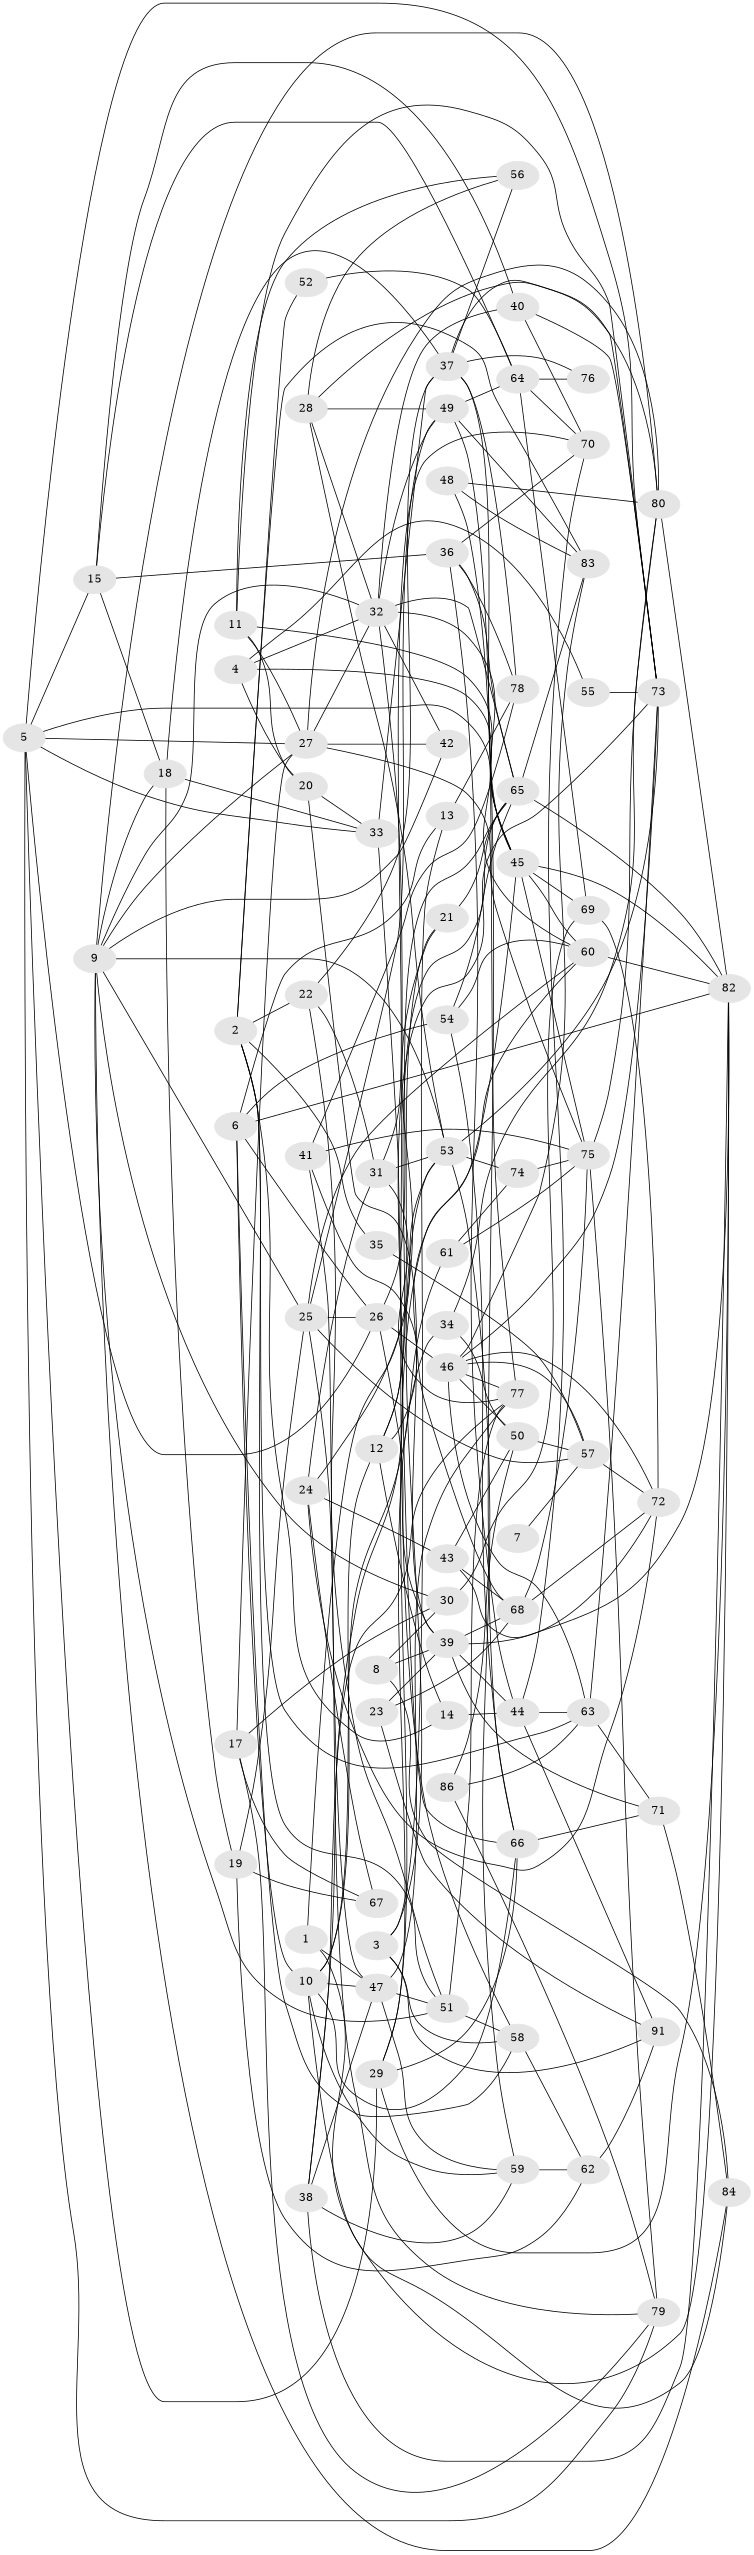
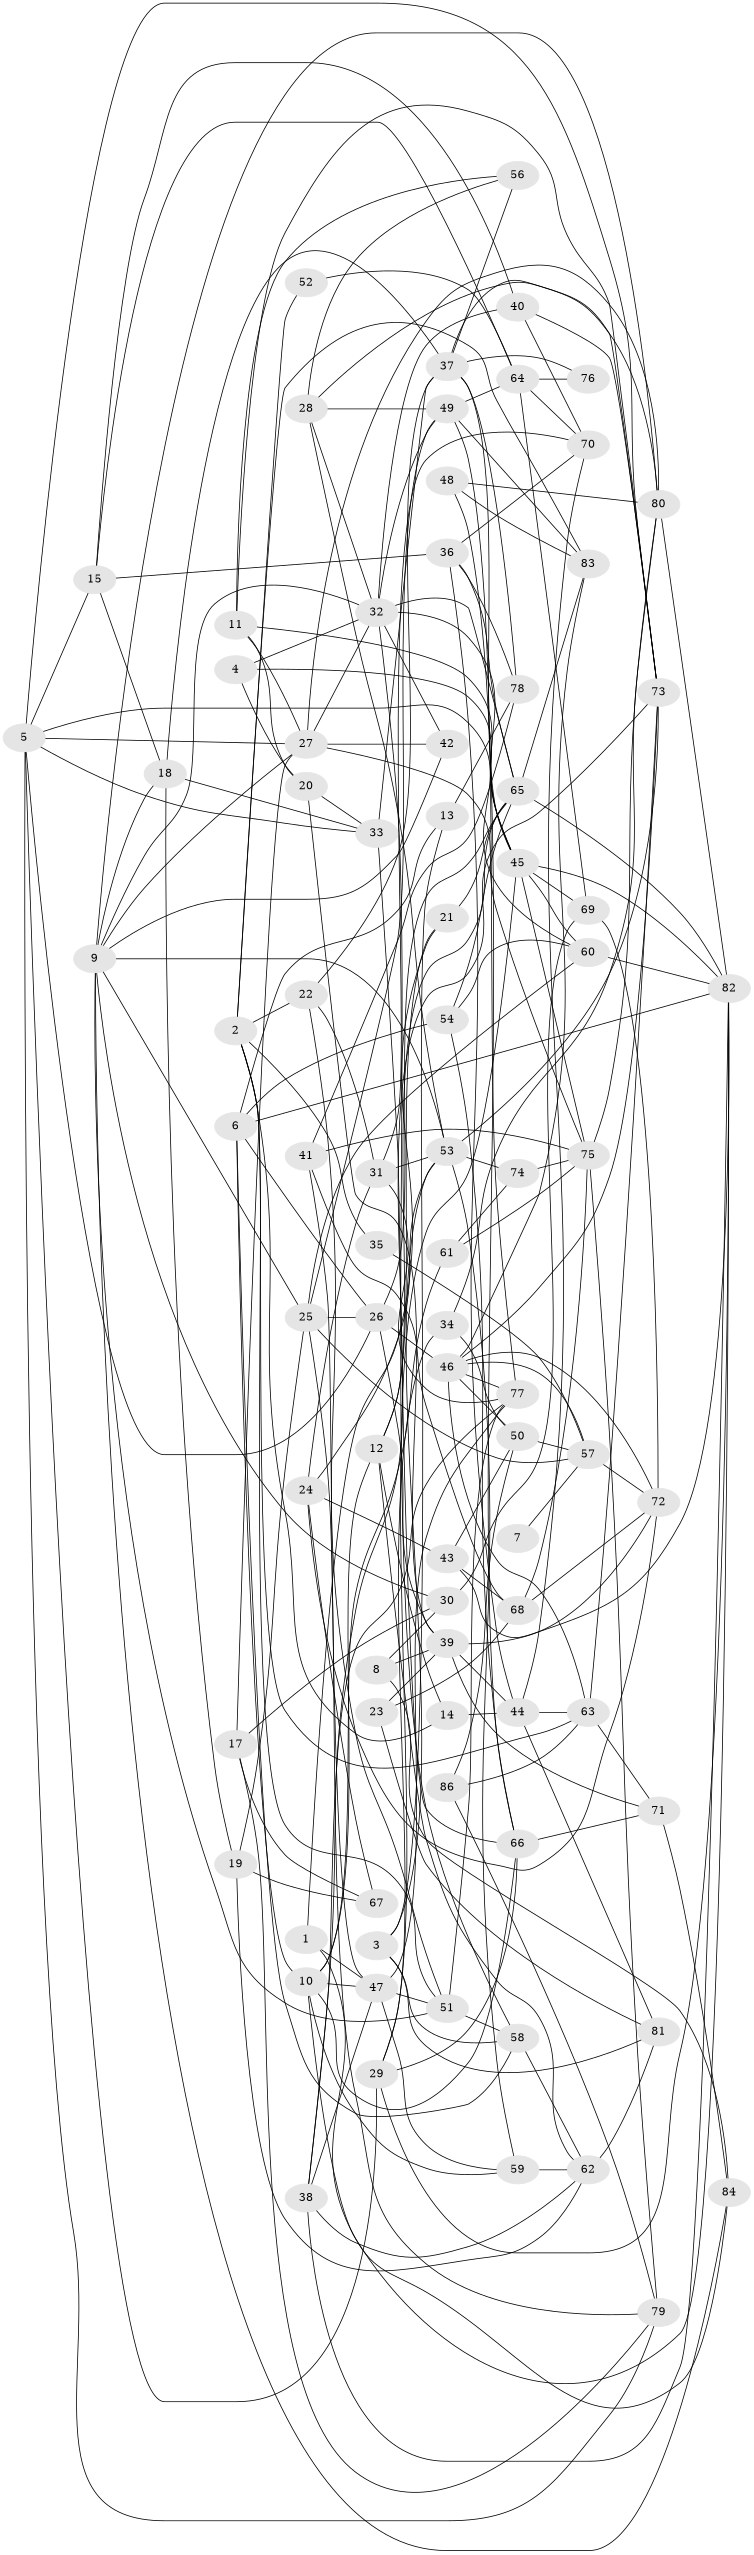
(588, 692) -> none
(456, 1192) -> (430, 1851)
(480, 1628) -> none
(659, 2032) -> (659, 2032)
(426, 2243) -> (449, 2252)
